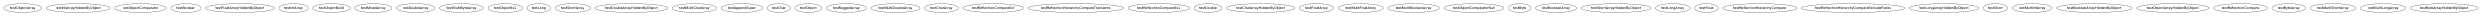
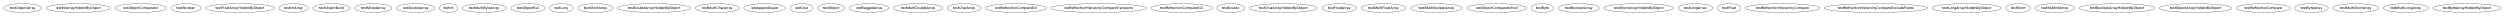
none -> (449, 8)
